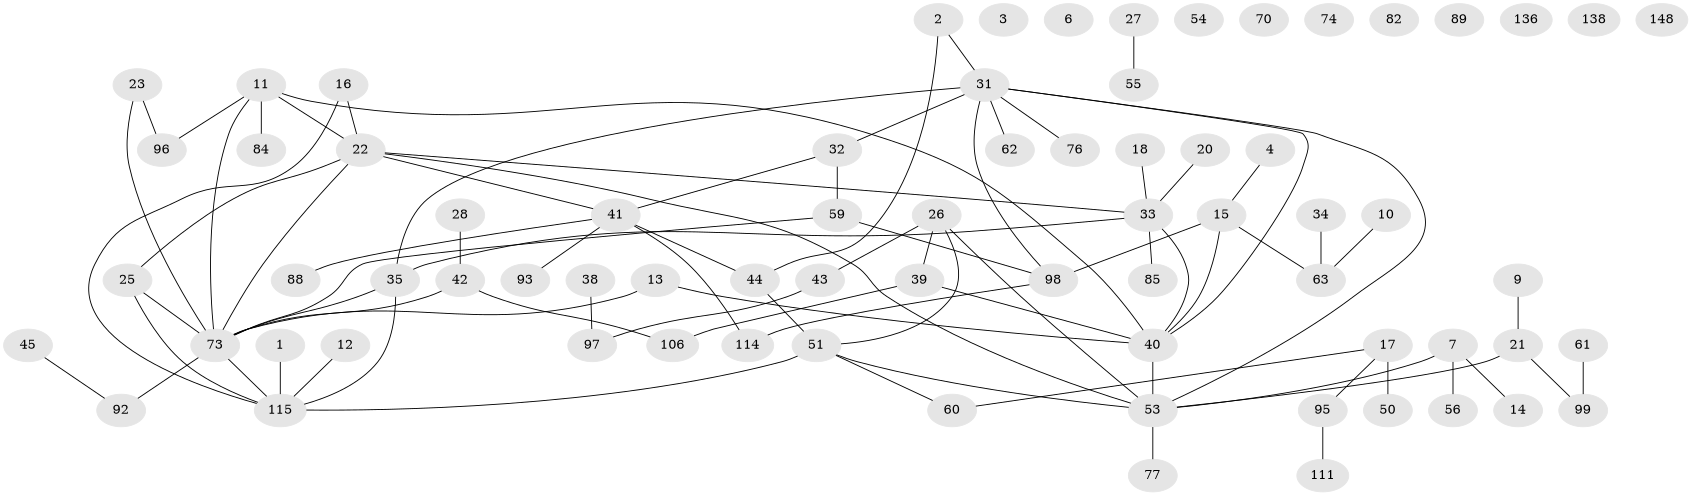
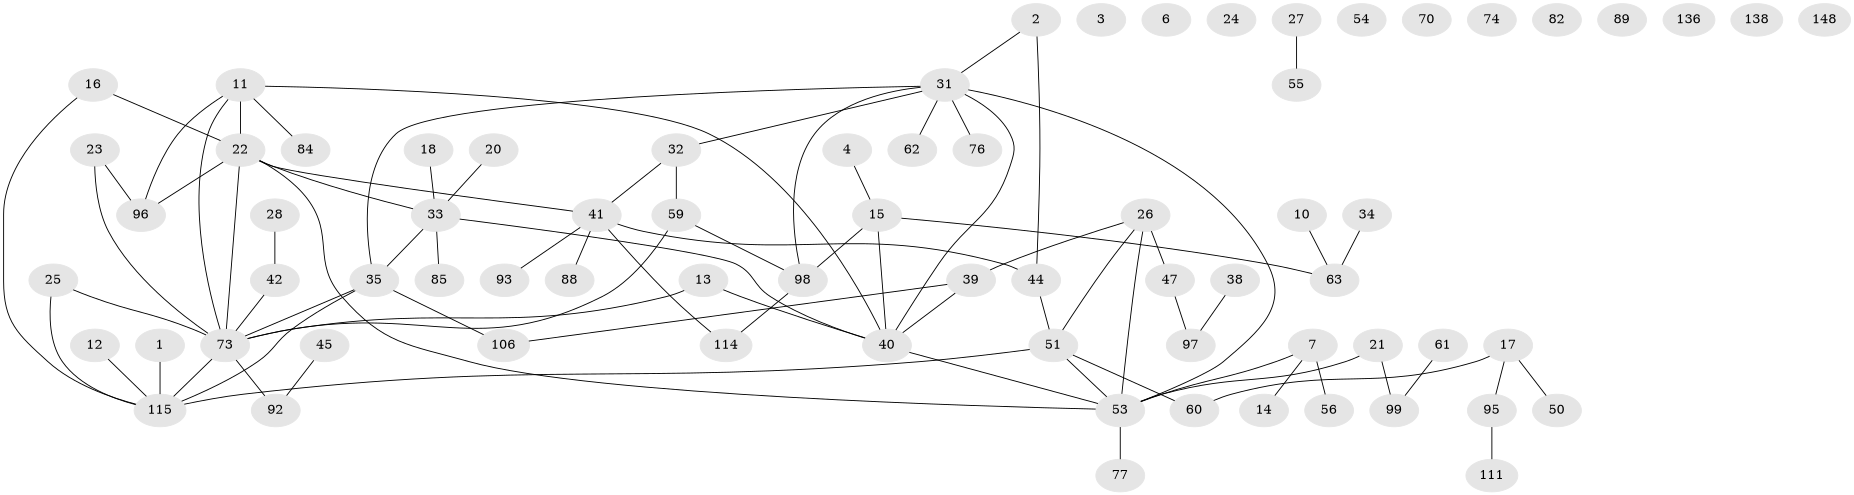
none -> (1231, 20)
(233, 199) -> (191, 183)
(820, 280) -> (1170, 280)
(1518, 280) -> none
(564, 315) -> (436, 312)
